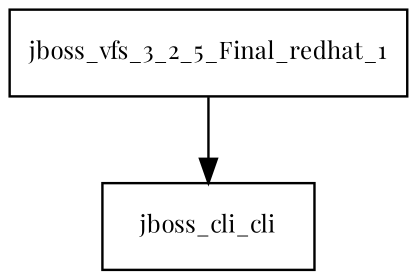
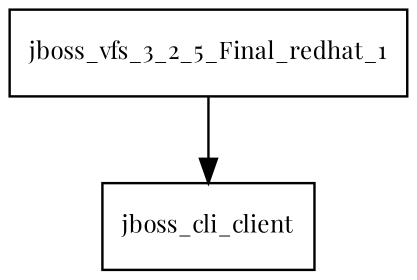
(208, 227) -> (208, 227)
